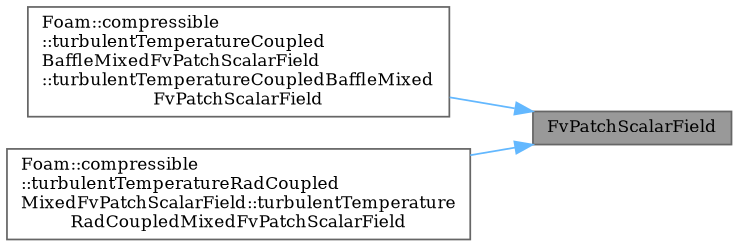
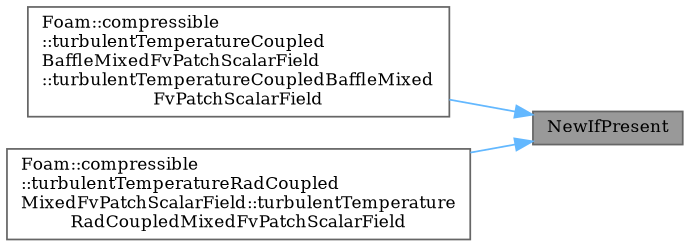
(632, 128) -> (608, 128)
